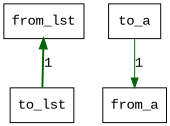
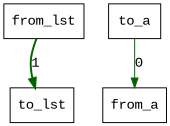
(139, 63) -> (139, 63)
(43, 68) -> (31, 58)
